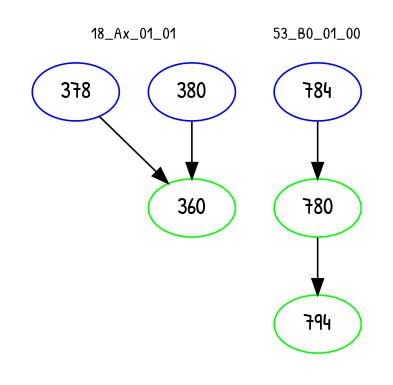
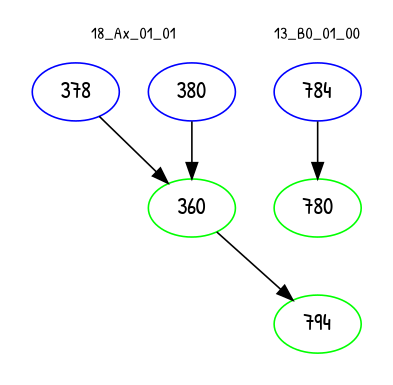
(318, 35) -> (318, 35)
(318, 258) -> (249, 261)
